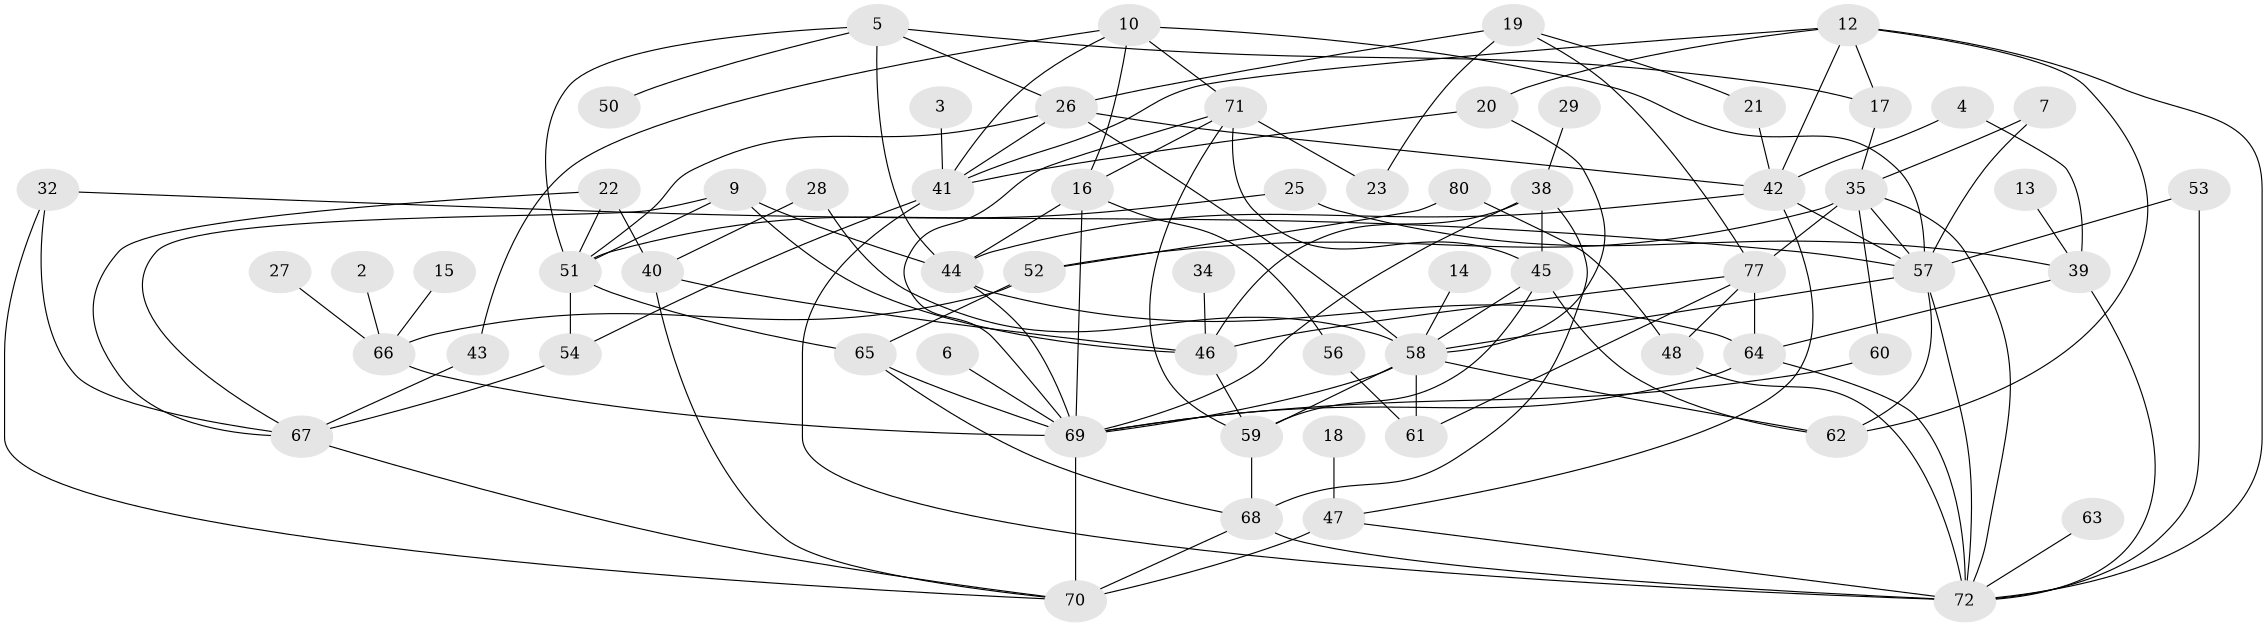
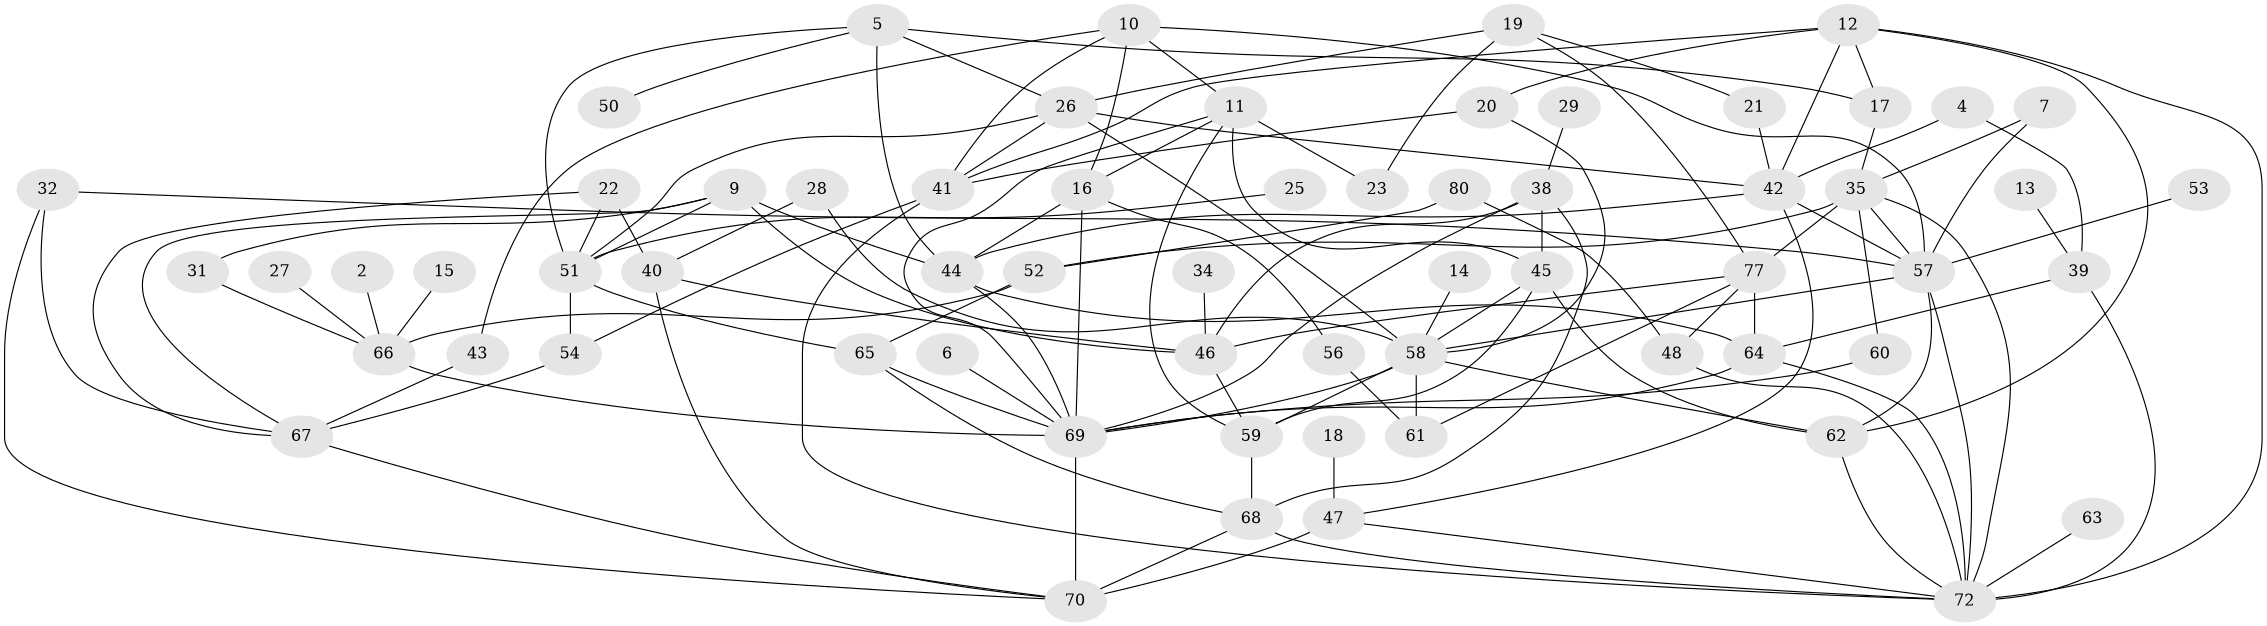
(941, 107) -> none
(1236, 107) -> (1236, 107)
(1775, 241) -> none
none -> (198, 272)
(2198, 469) -> (1879, 533)
